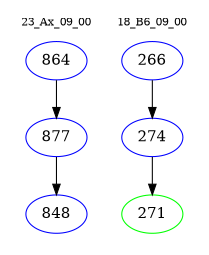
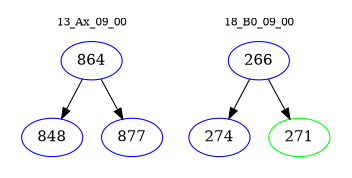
(56, 23) -> (92, 23)
(152, 23) -> (259, 23)
(56, 171) -> (75, 94)
(152, 171) -> (277, 94)
